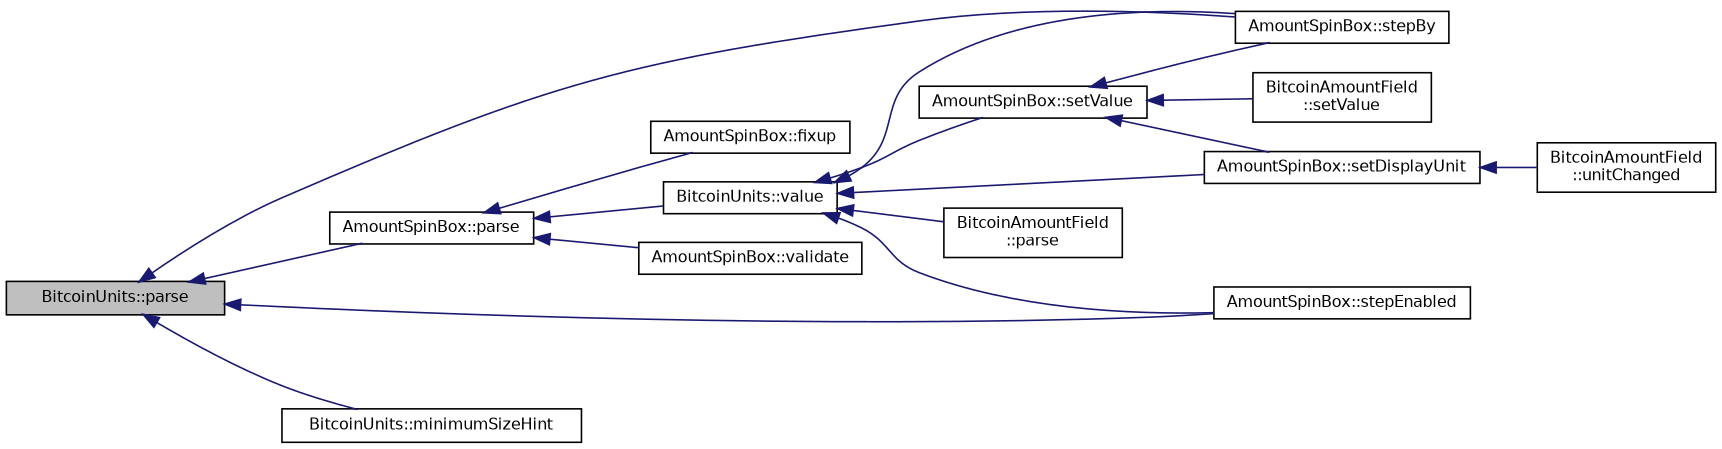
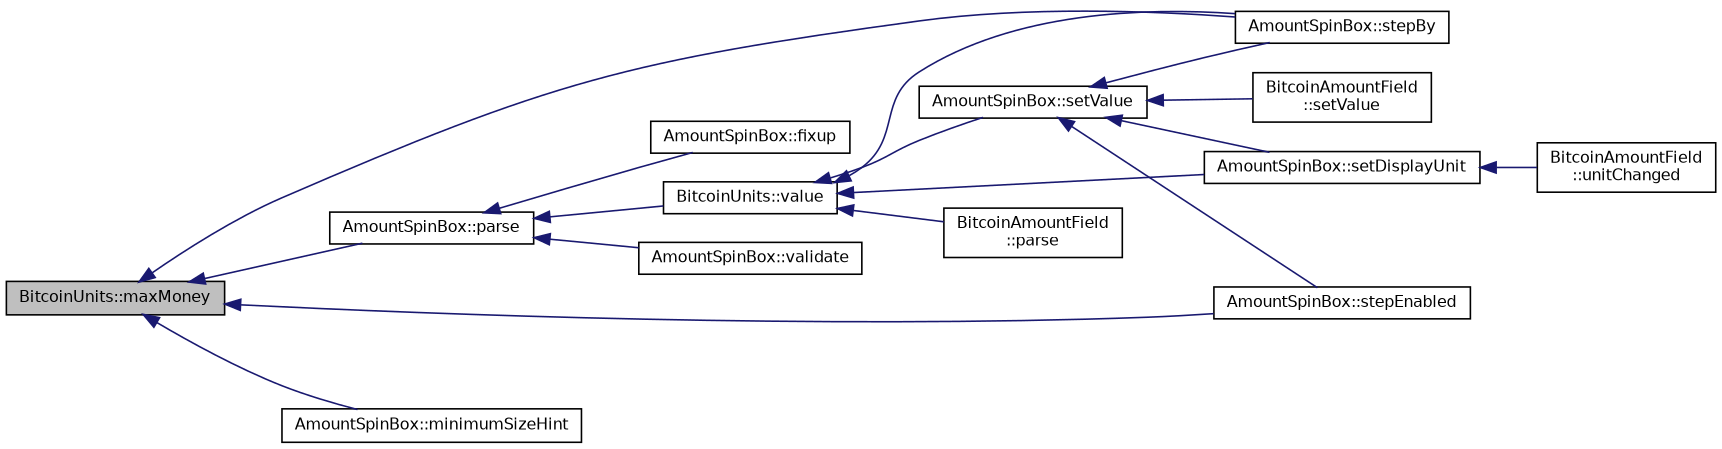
(115, 298) -> (115, 298)
(1016, 299) -> (1195, 207)
(432, 426) -> (432, 426)
